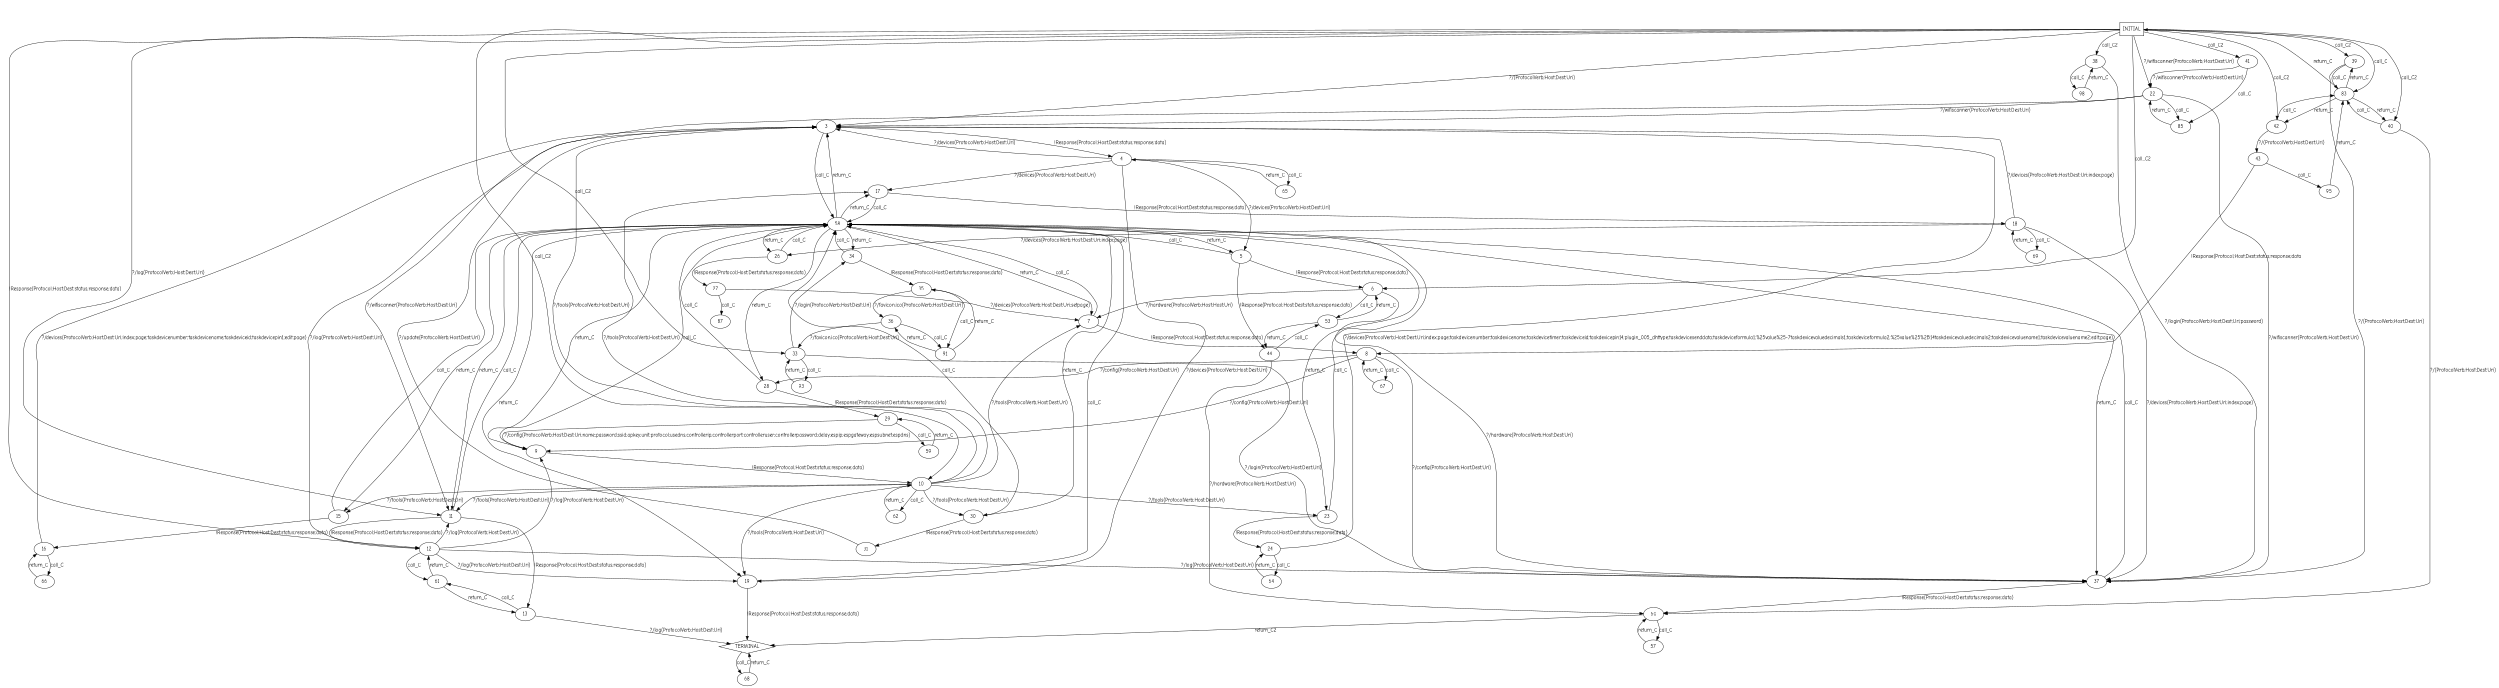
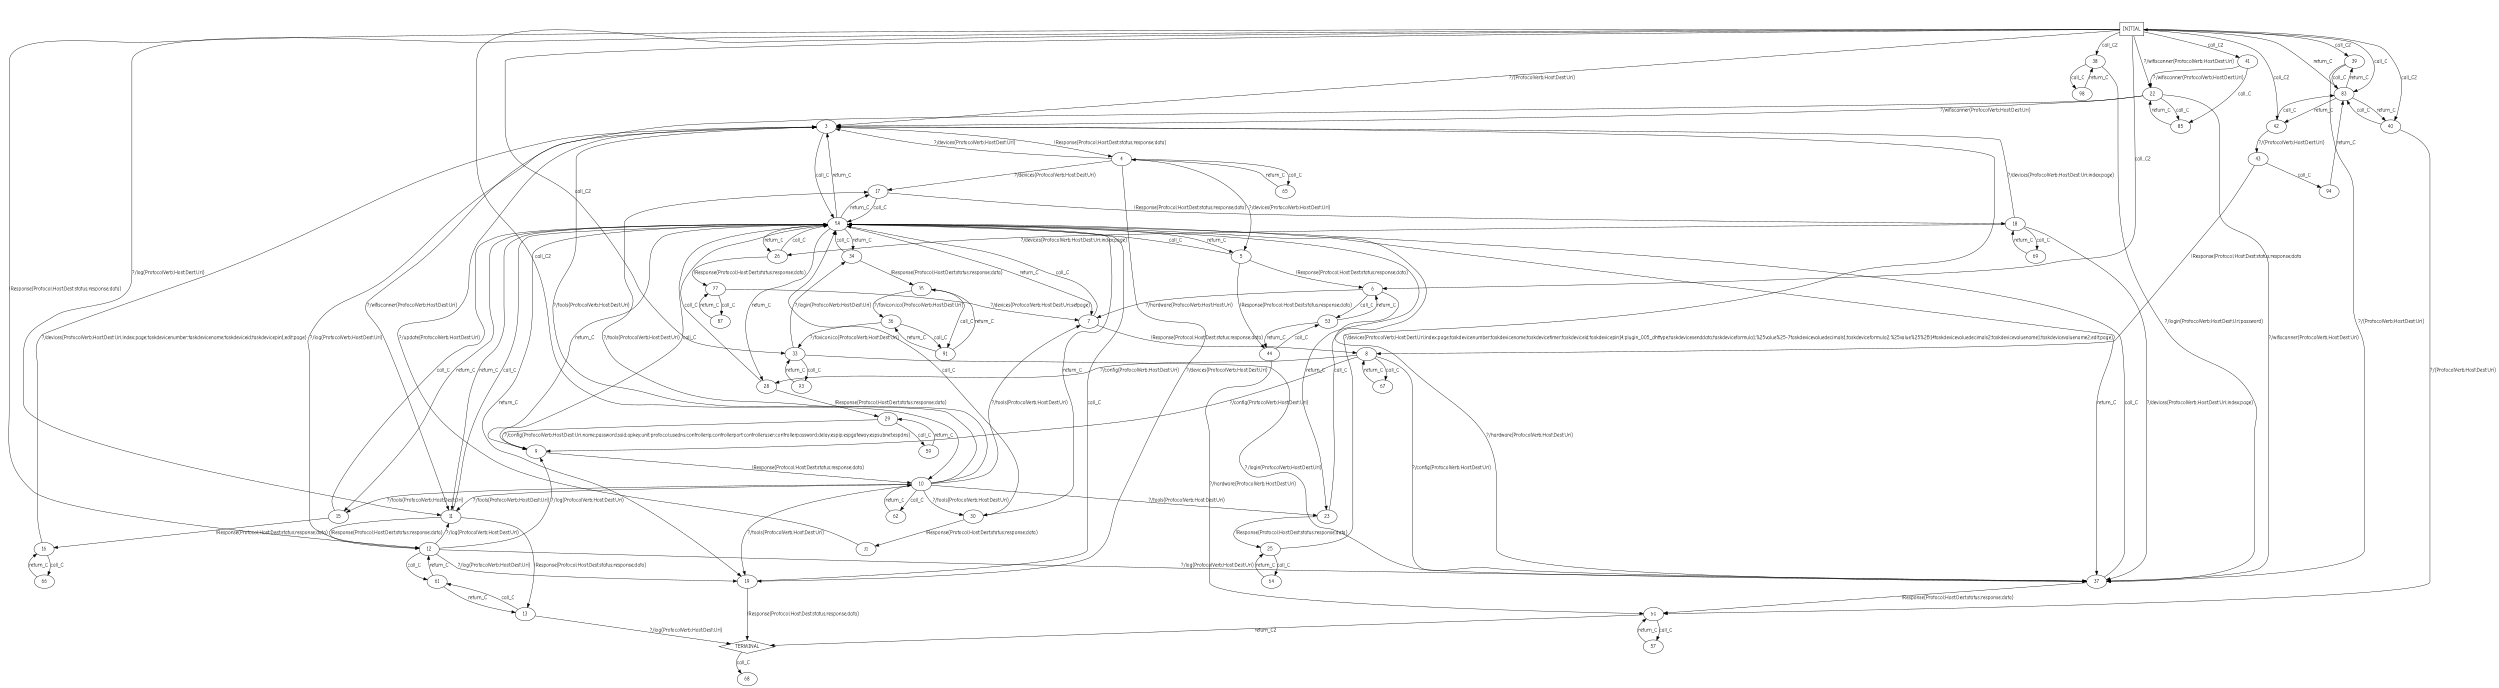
(2329, 192) -> (2329, 192)
none -> (700, 309)
(1270, 549) -> (1270, 549)
(750, 665) -> none
